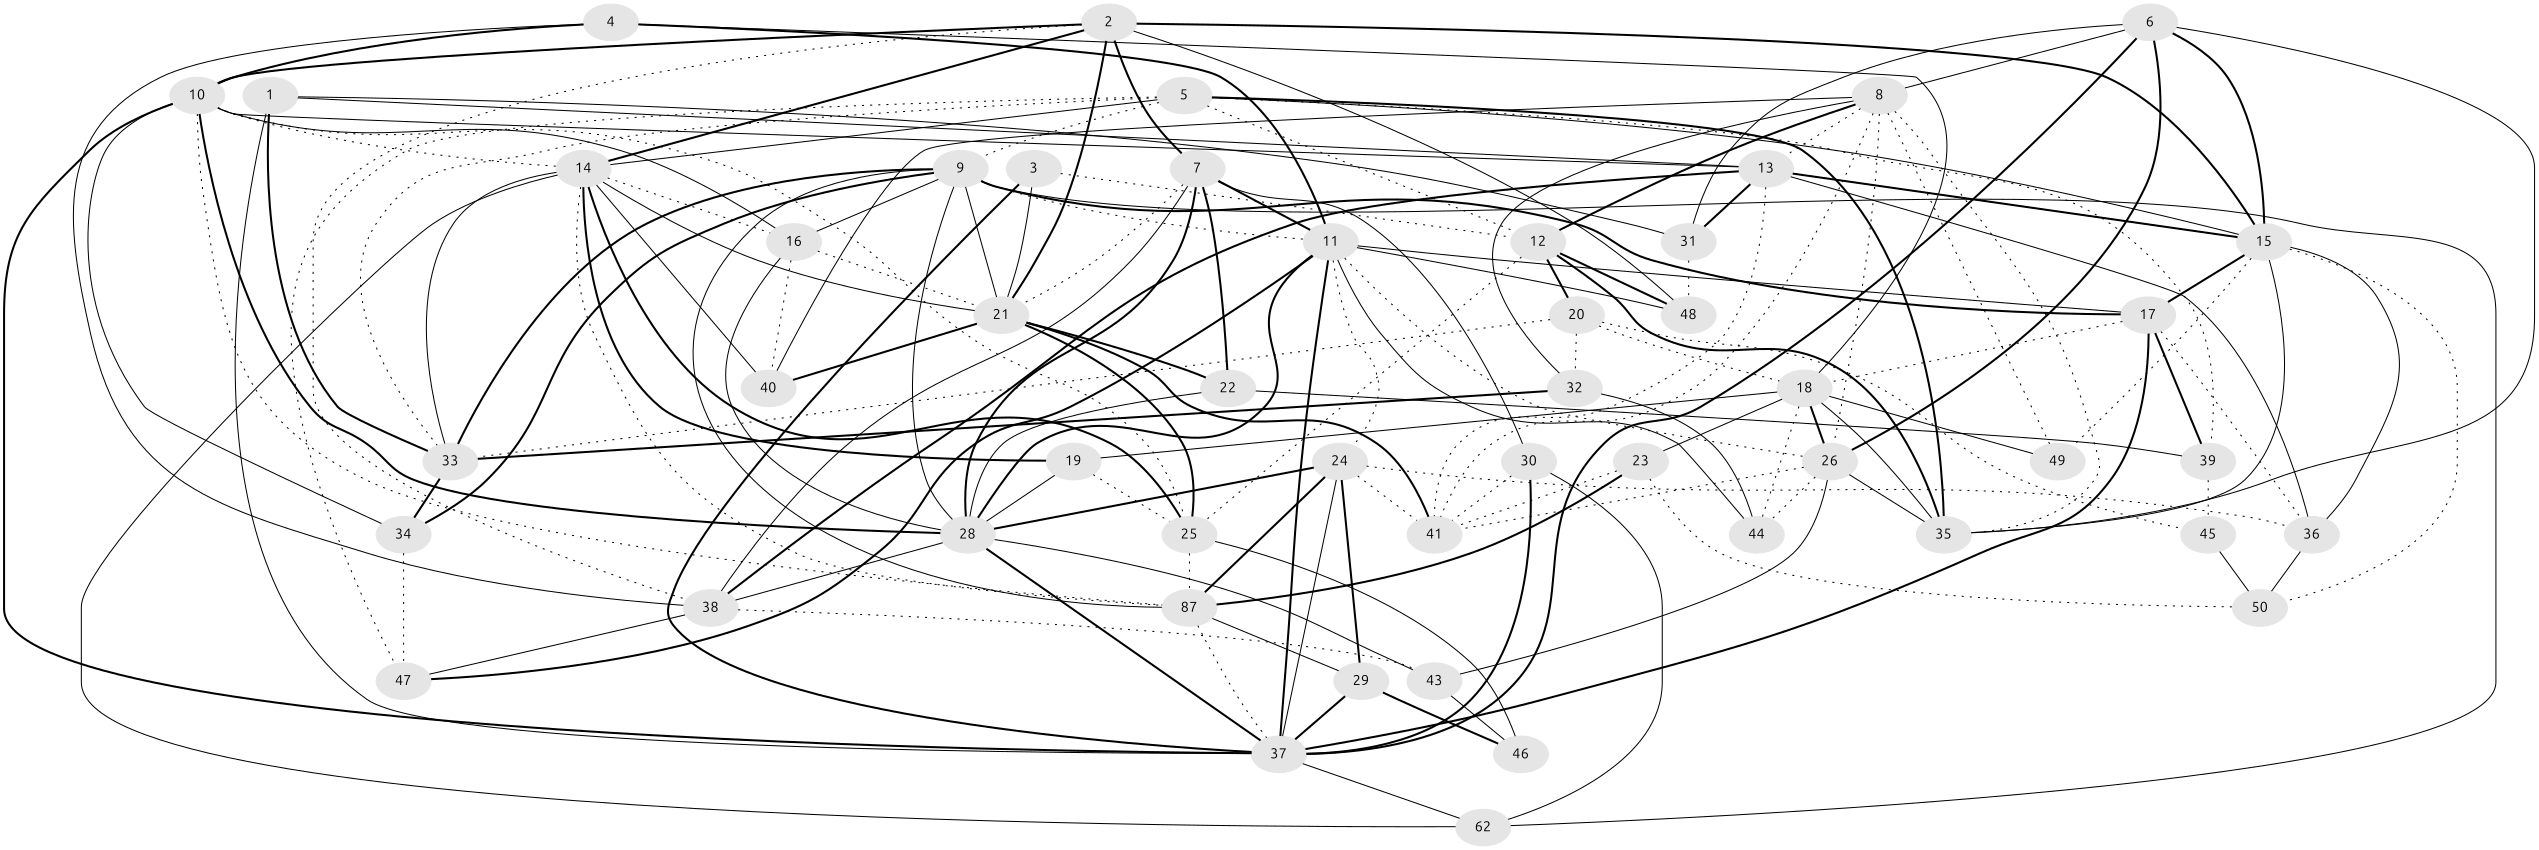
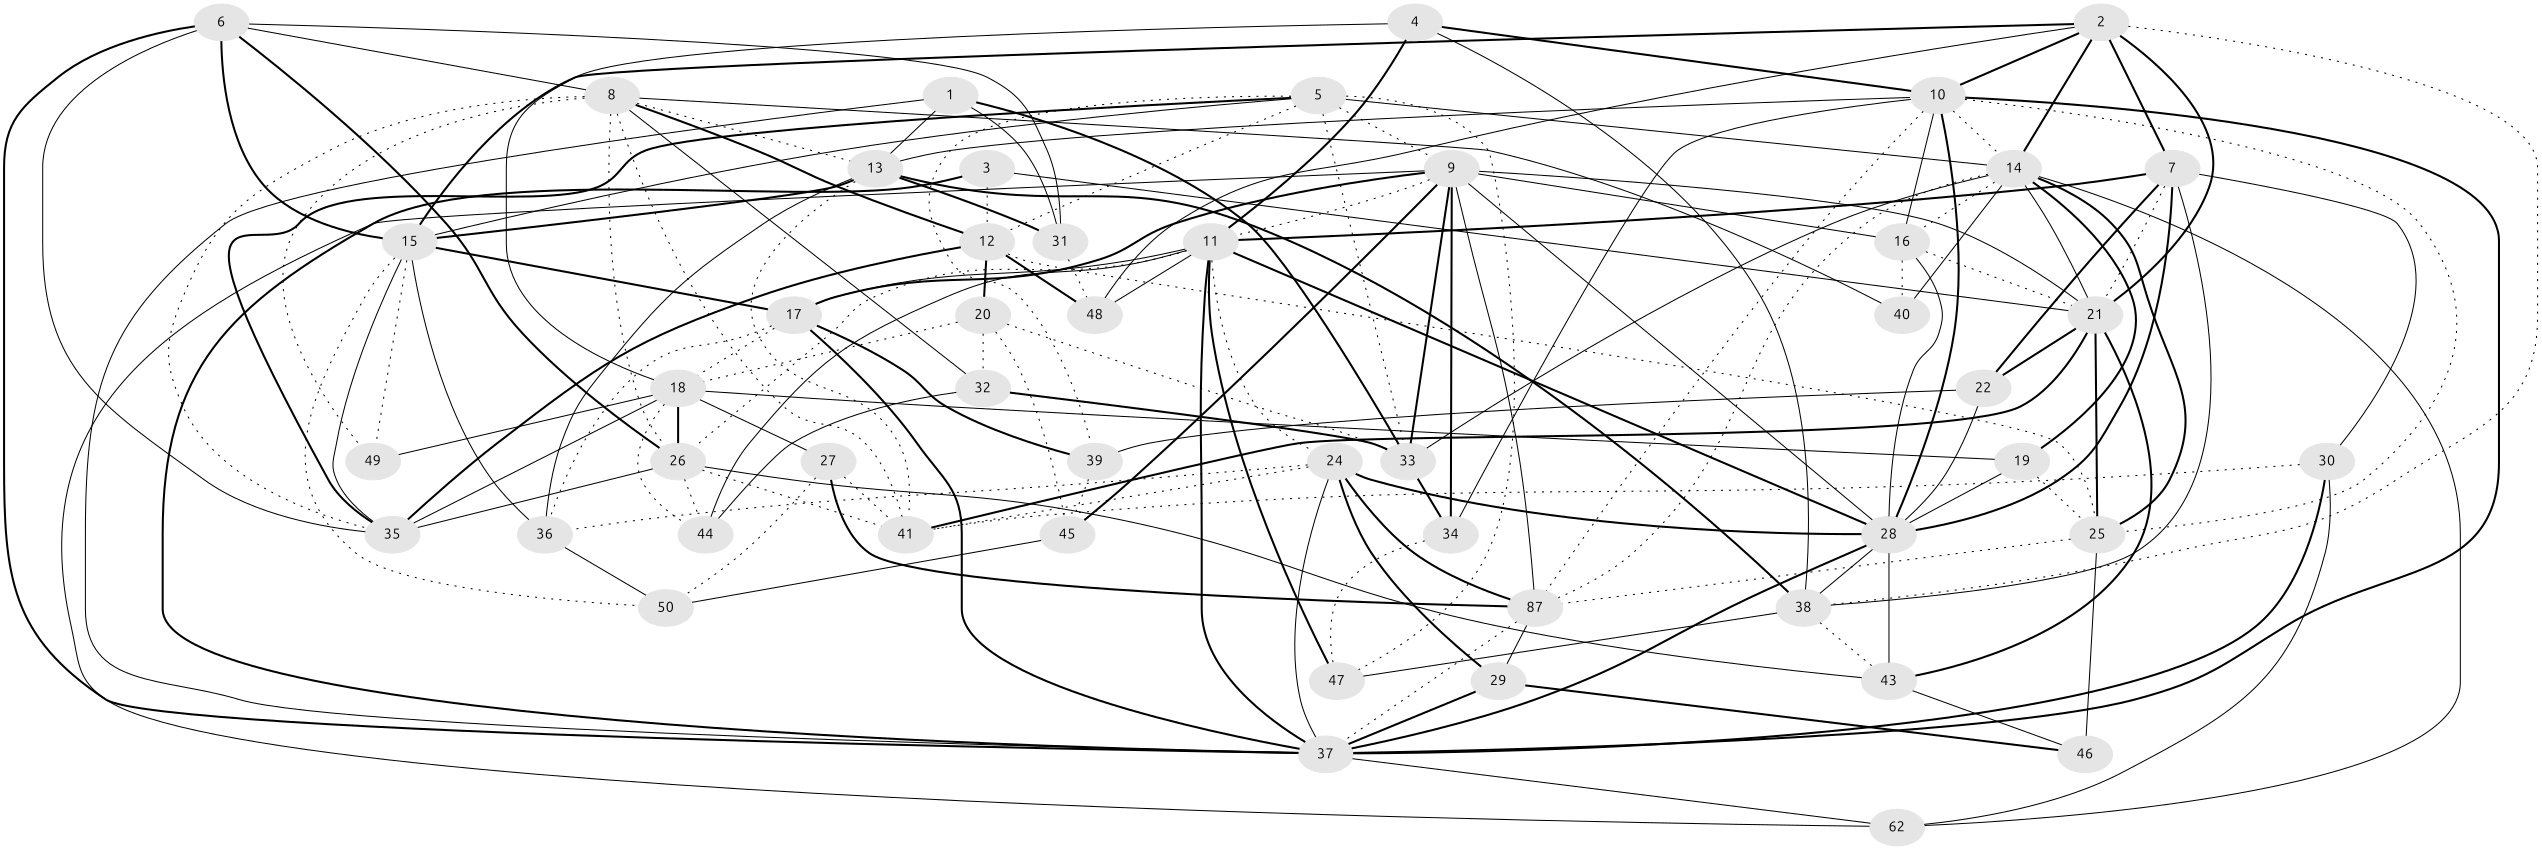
(885, 352) -> (2119, 573)
none -> (1264, 356)
(1641, 462) -> (829, 462)
